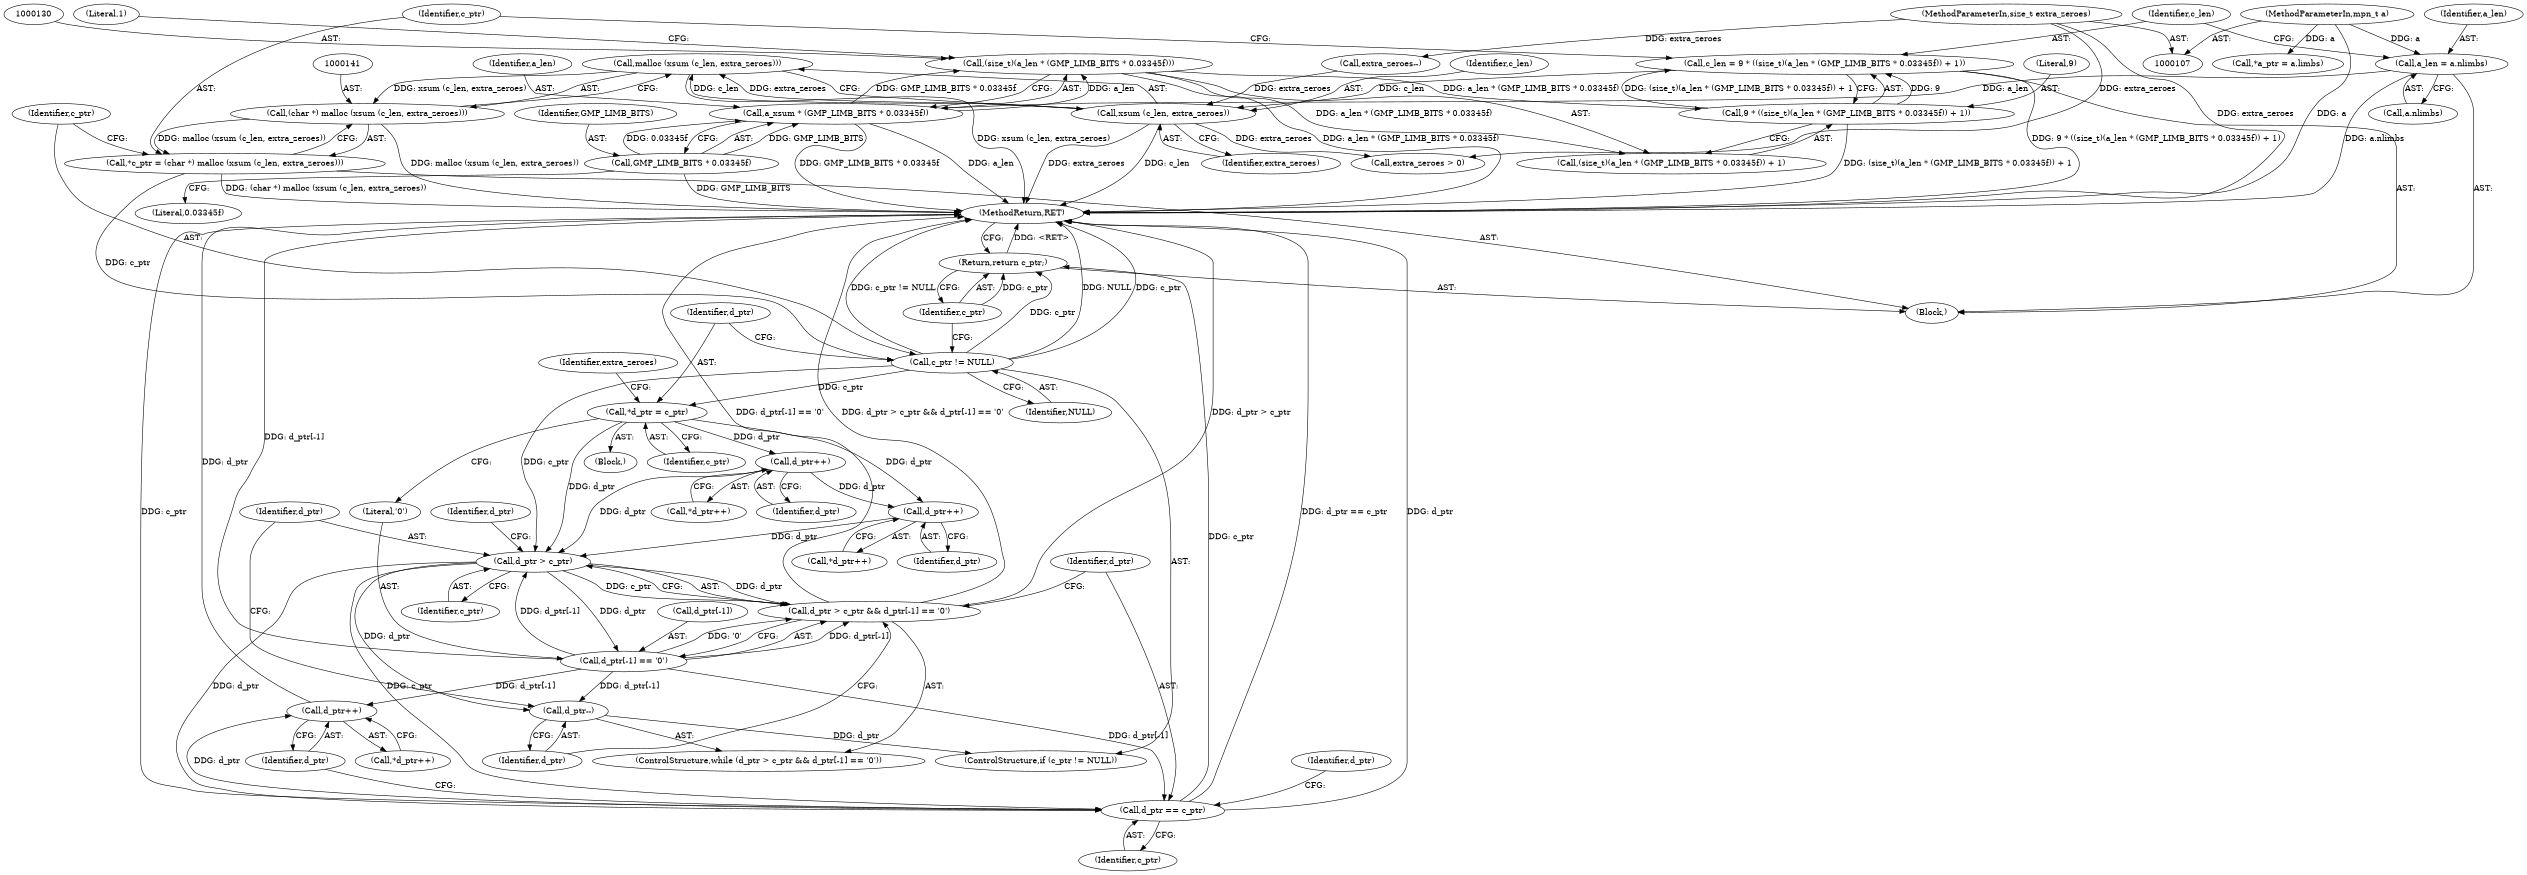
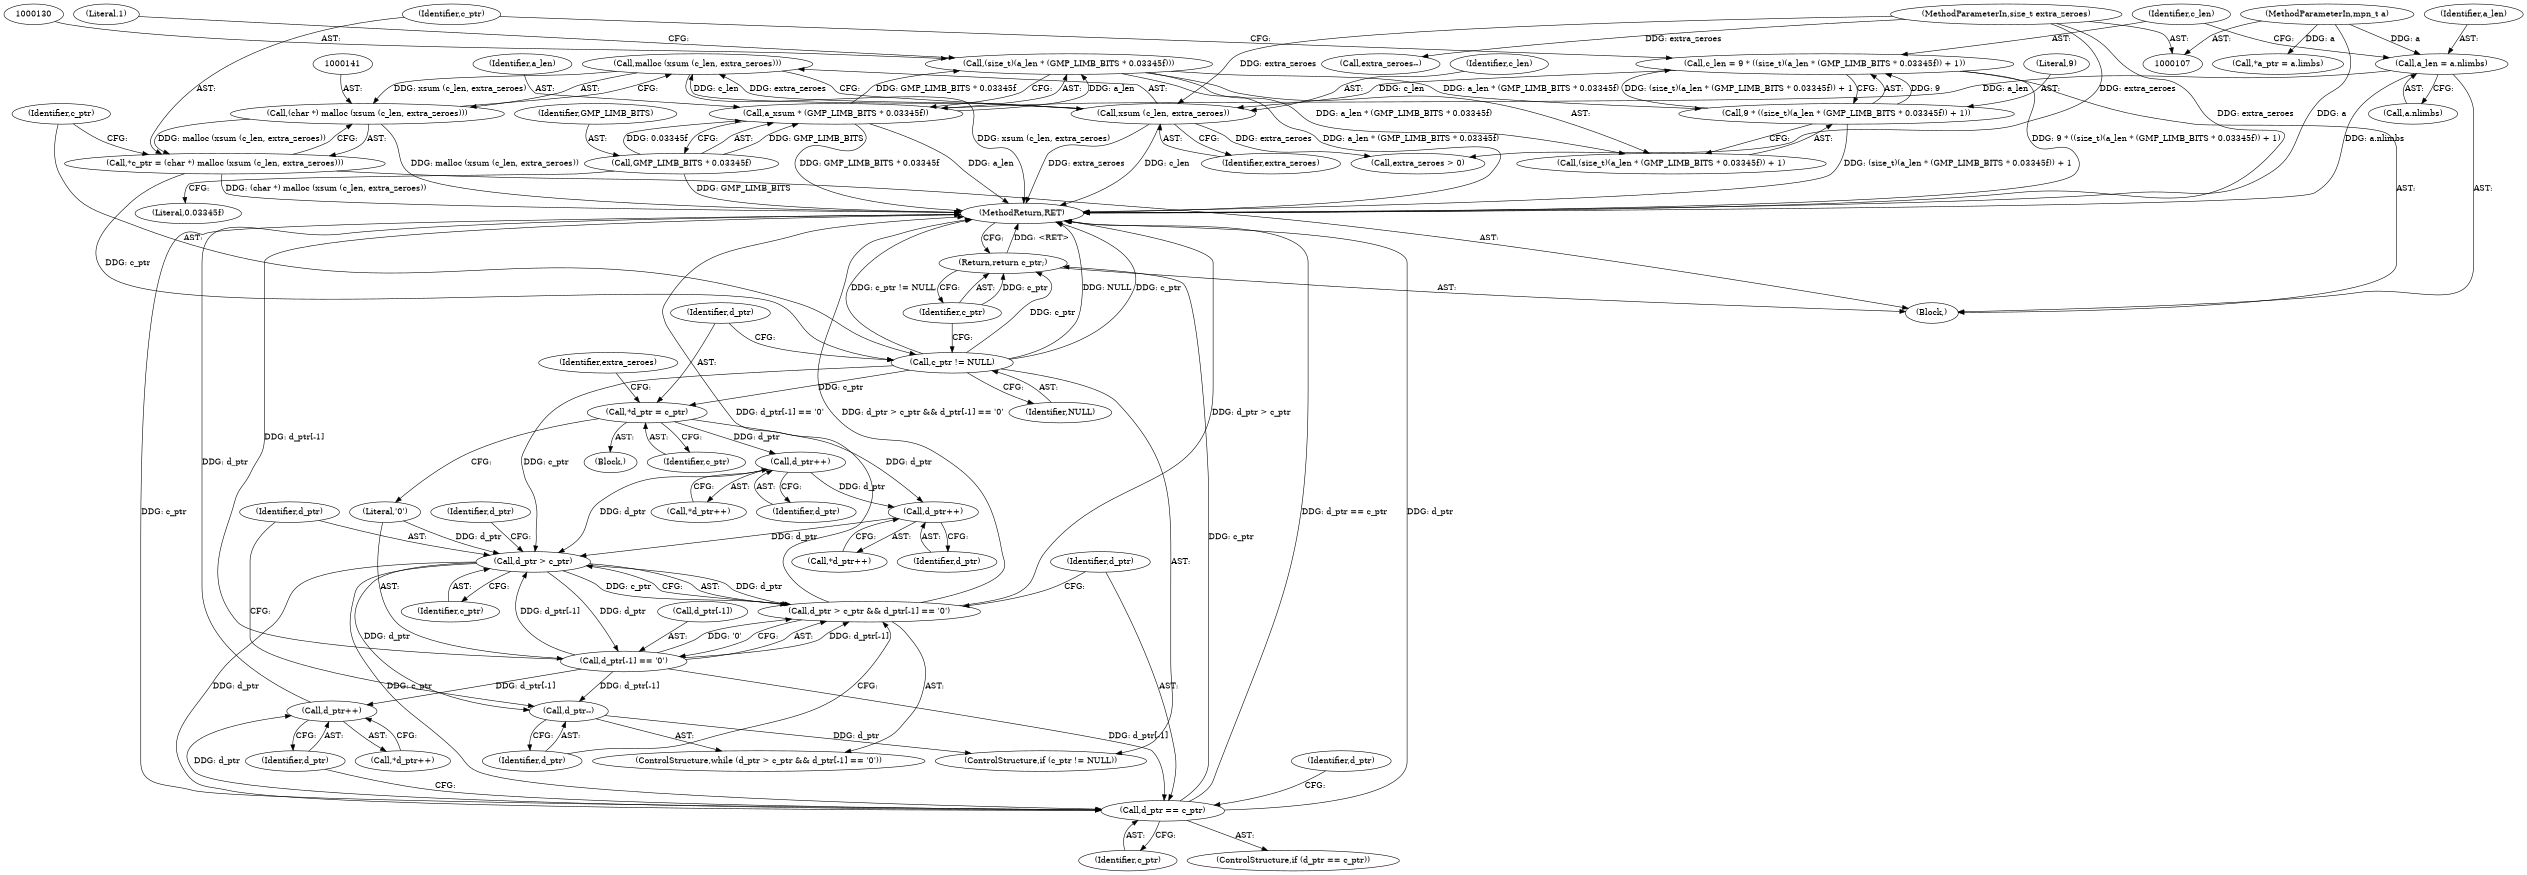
(1273, 81) -> (1528, 26)
(571, 474) -> (448, 539)
none -> (1293, 861)
